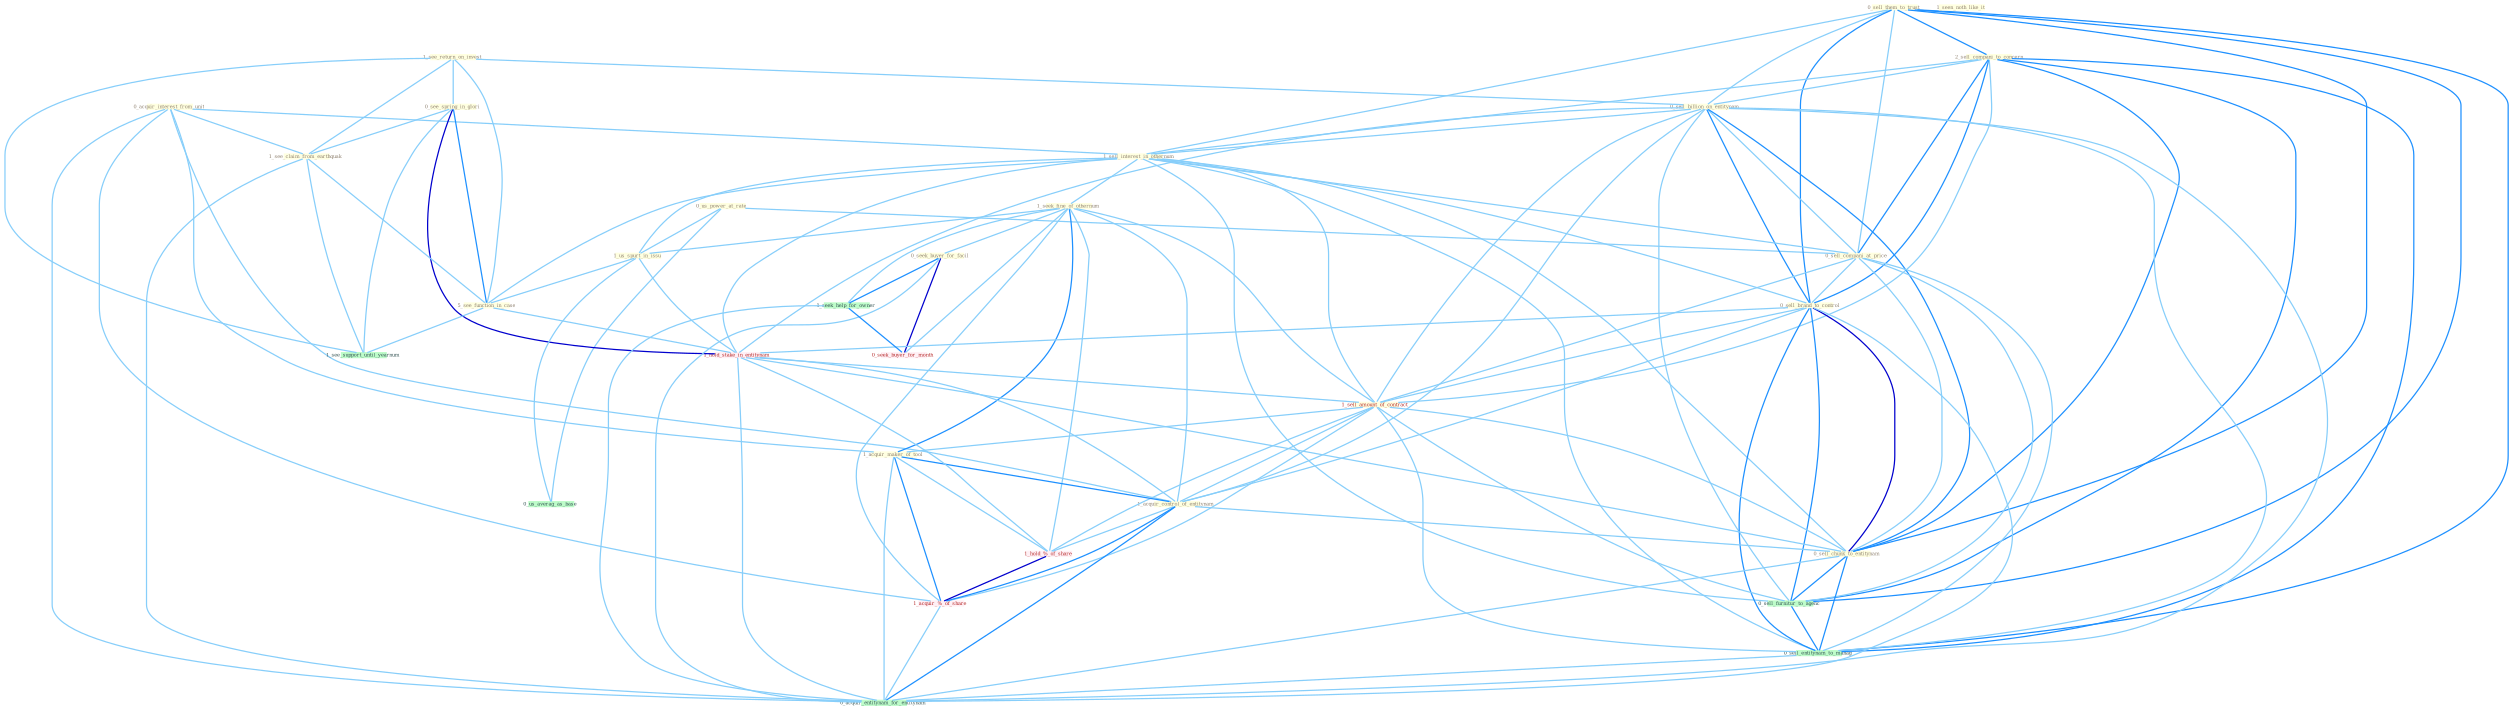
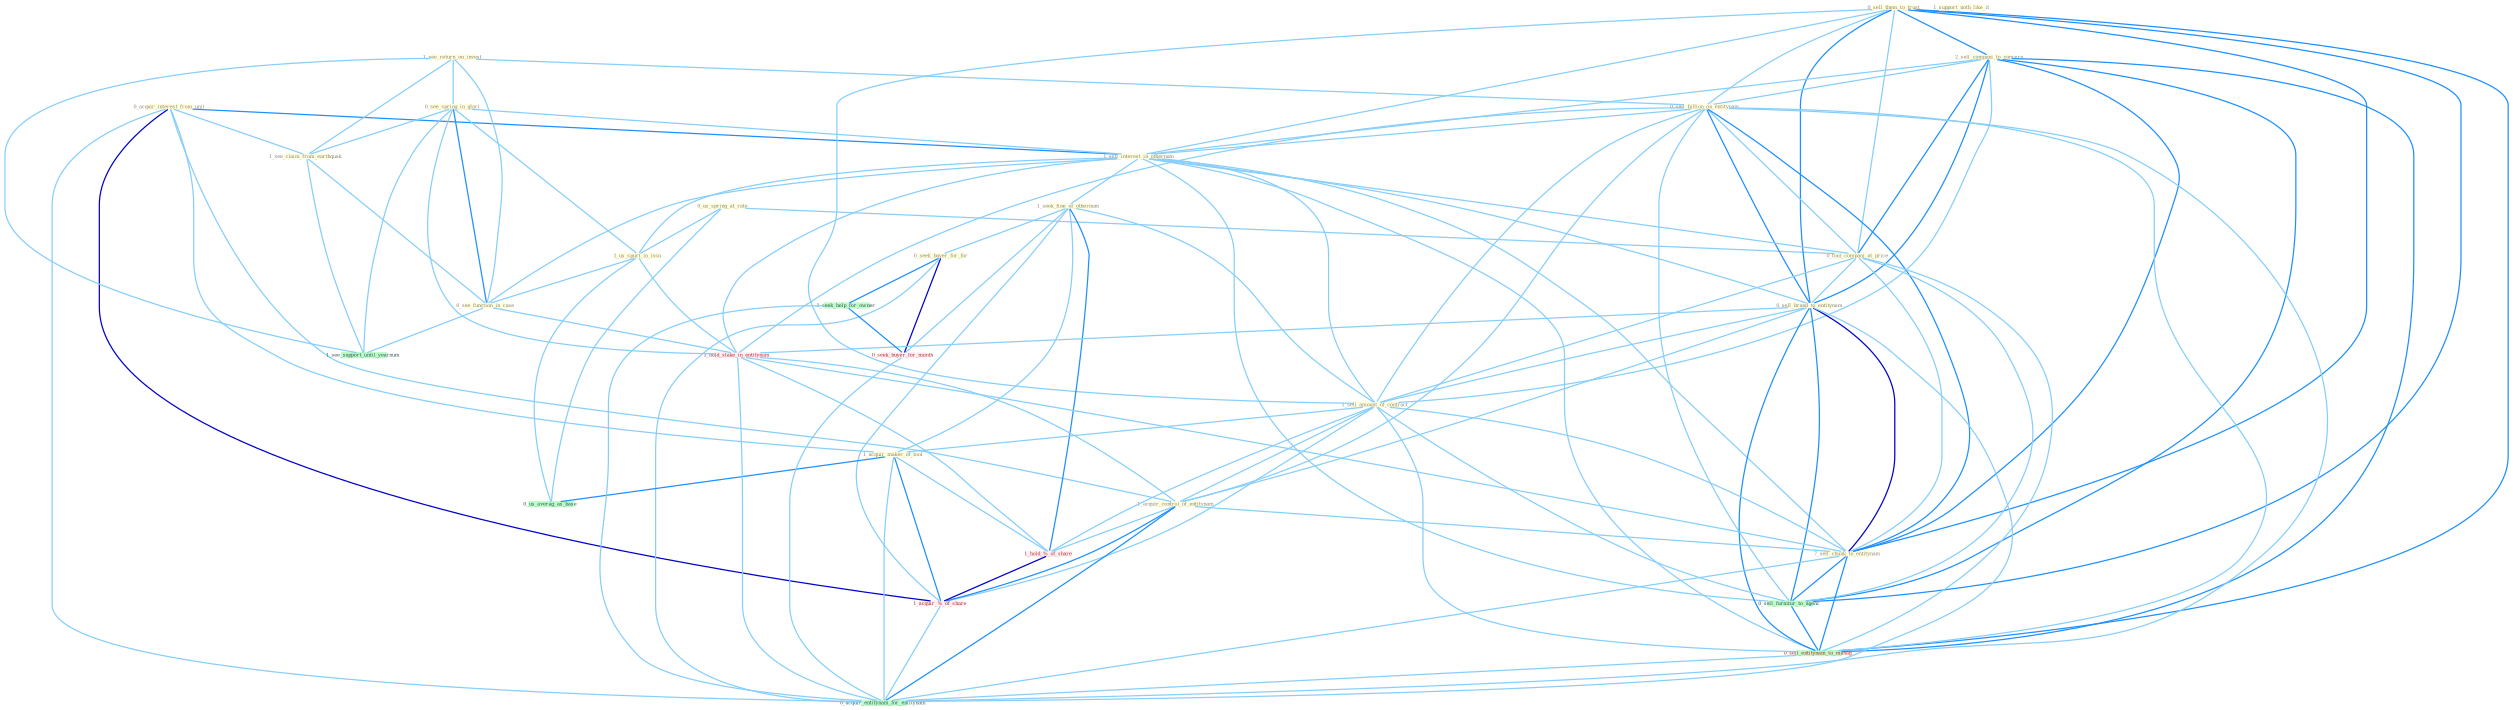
(1962, 7) -> (1962, 7)
none -> (764, 129)
(655, 132) -> (655, 132)
(723, 206) -> (723, 206)
(854, 231) -> (546, 181)
(945, 237) -> none
(941, 256) -> (941, 256)
(1858, 256) -> (1858, 256)
(487, 305) -> (487, 305)
(1810, 305) -> (1810, 305)
(480, 324) -> (480, 324)
(1187, 325) -> none
(1037, 365) -> (1037, 365)
(1079, 370) -> (1078, 378)
(1057, 380) -> (1011, 65)
(1376, 405) -> (1376, 405)
(995, 473) -> (723, 479)
(374, 489) -> (374, 489)
(1848, 554) -> (1848, 554)
(236, 649) -> (790, 528)
(1819, 653) -> (1819, 653)
